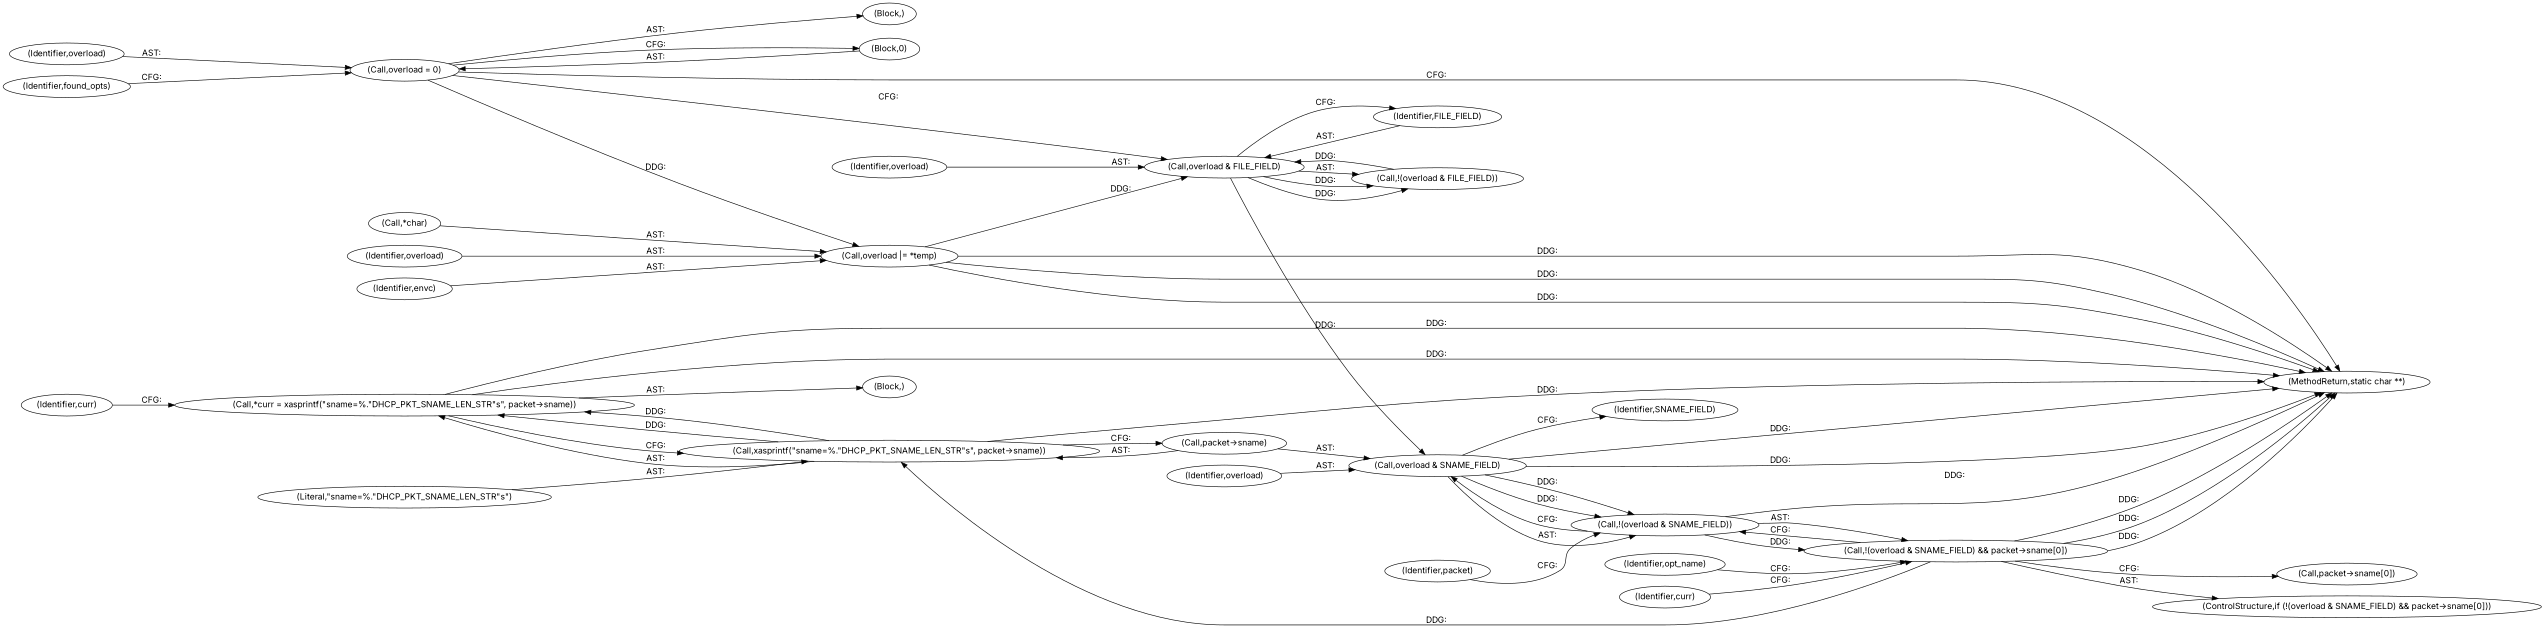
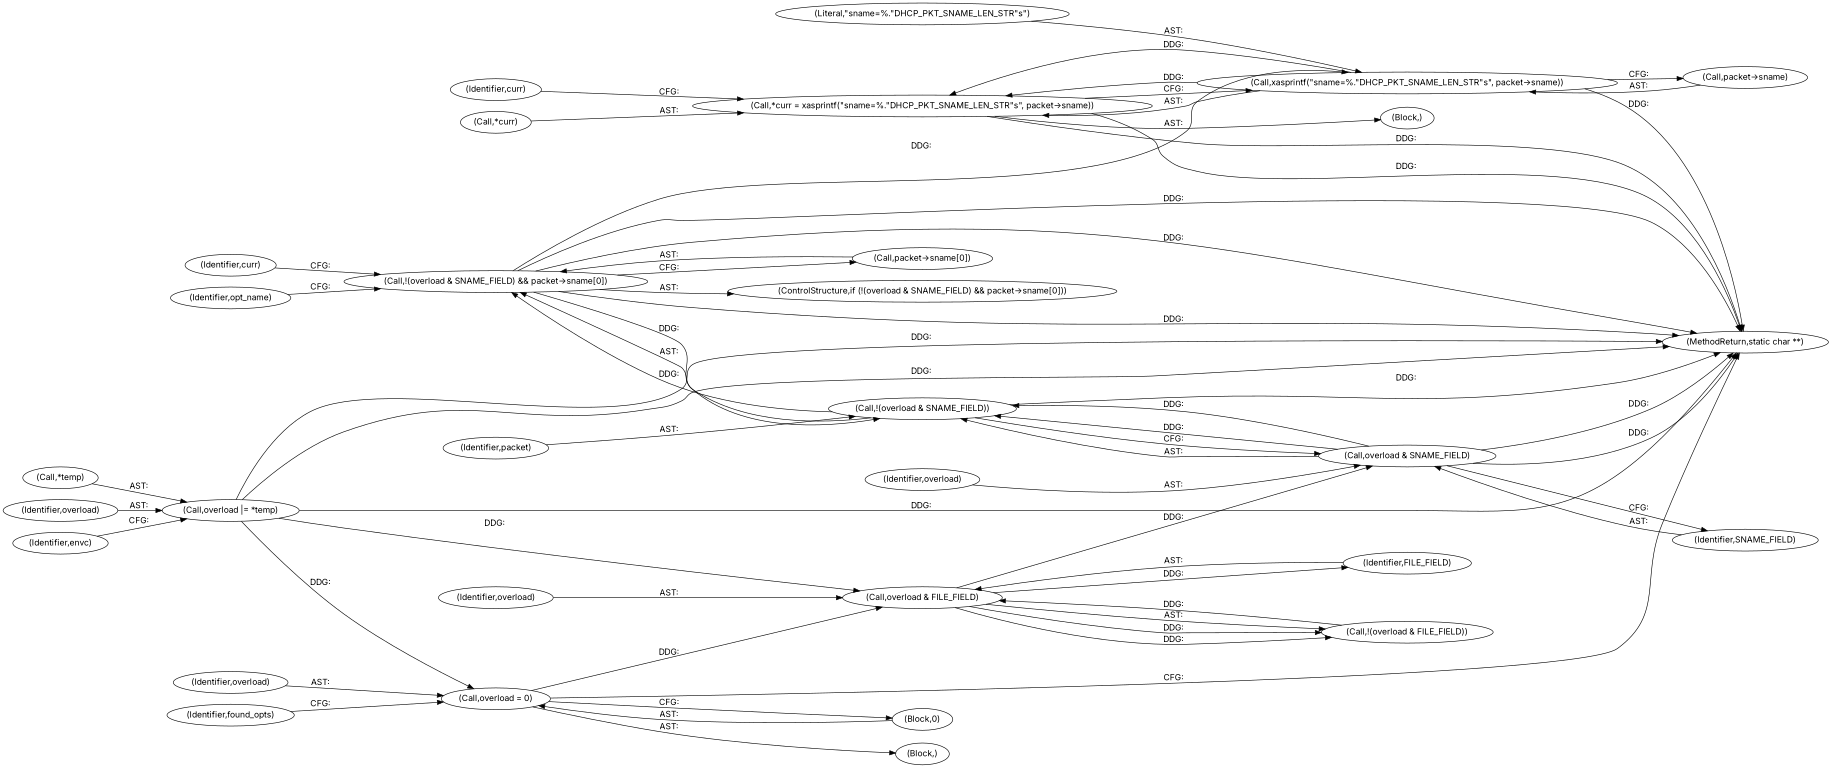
(889, 97) -> (670, 652)
(1327, 103) -> (1175, 574)
none -> (496, 122)
(638, 168) -> (346, 616)
(405, 223) -> (60, 478)
none -> (709, 258)
(657, 267) -> (140, 521)
(1321, 453) -> (1559, 508)
(1781, 530) -> (670, 329)
(1549, 566) -> (670, 430)
